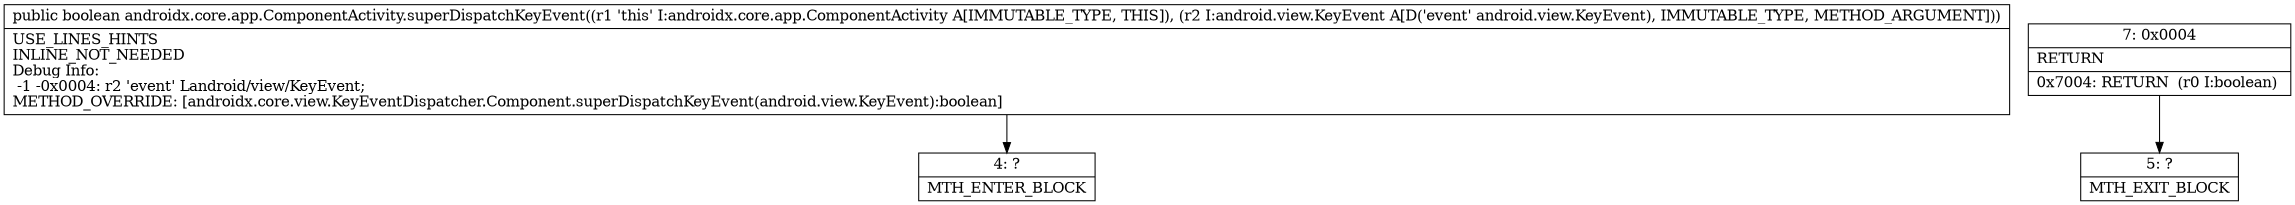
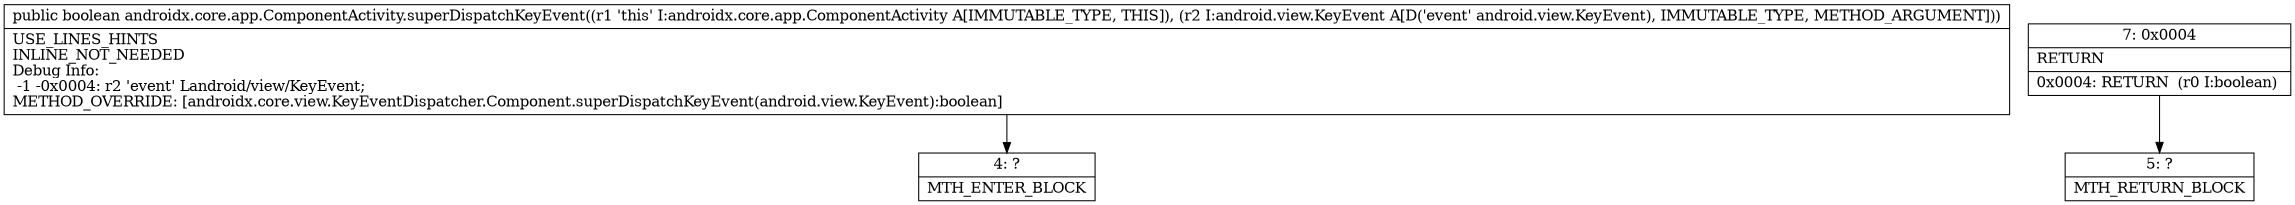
(2160, 83) -> (2160, 83)
(2160, 188) -> (2160, 188)
